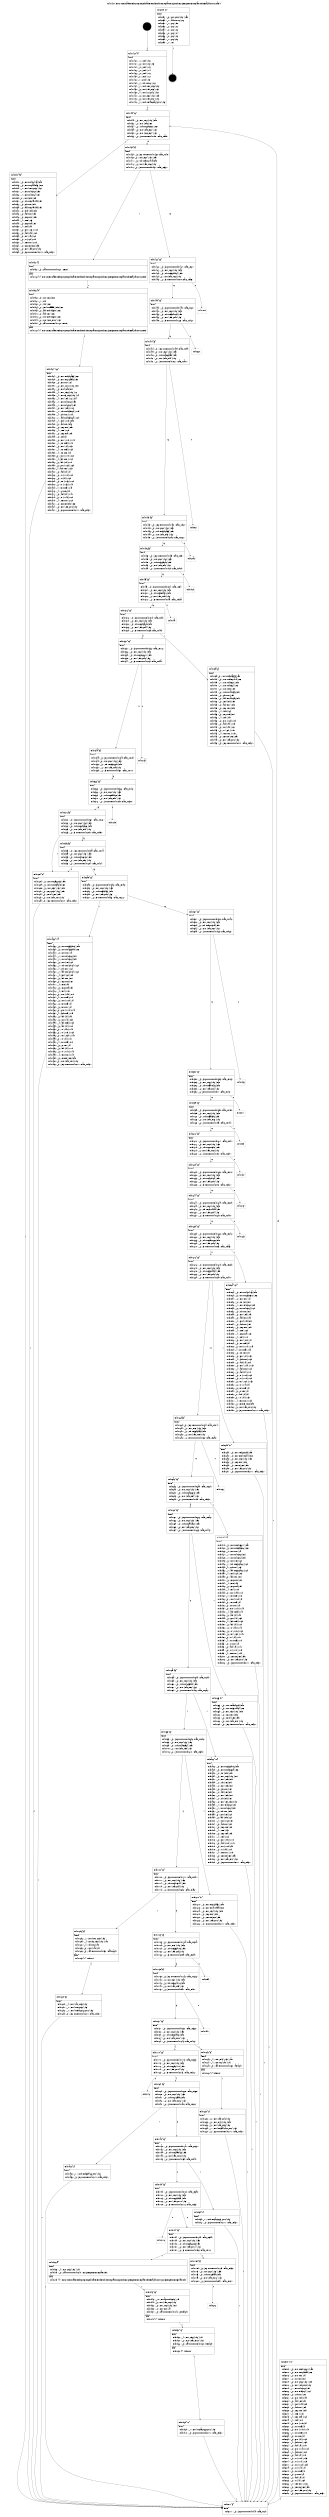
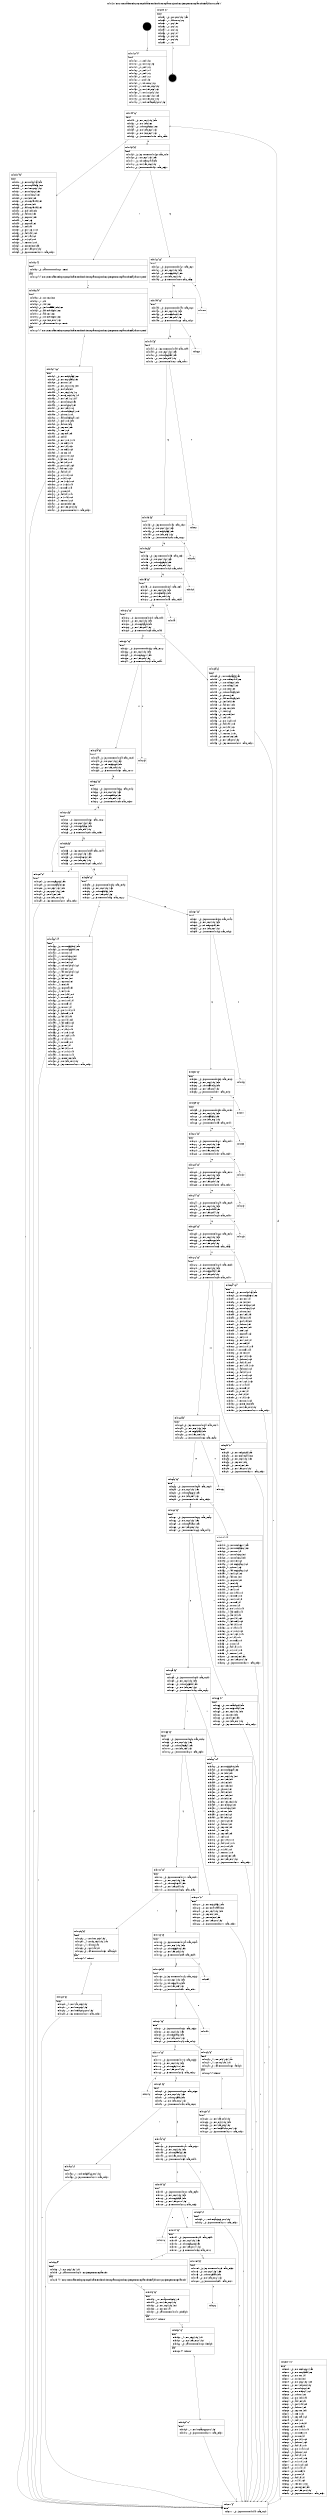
(147, 108) -> none
(112, 823) -> none
